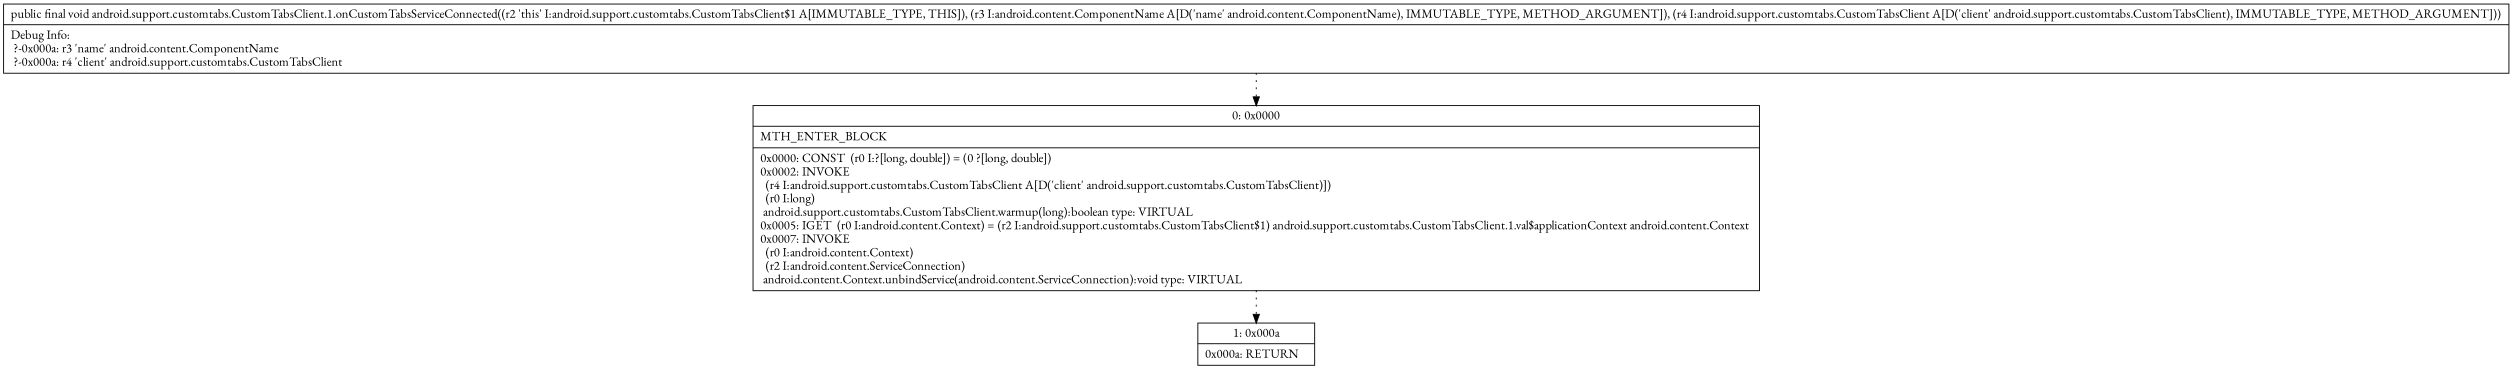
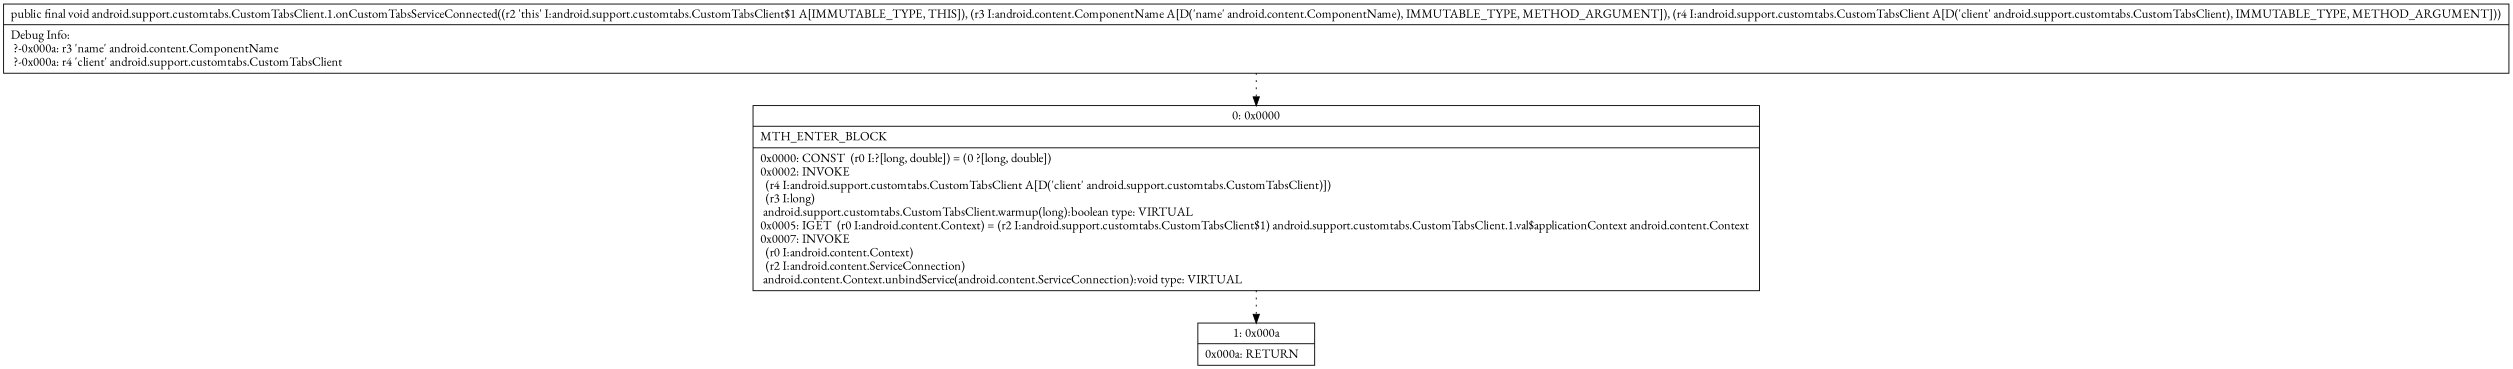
(788, 199) -> (788, 199)
